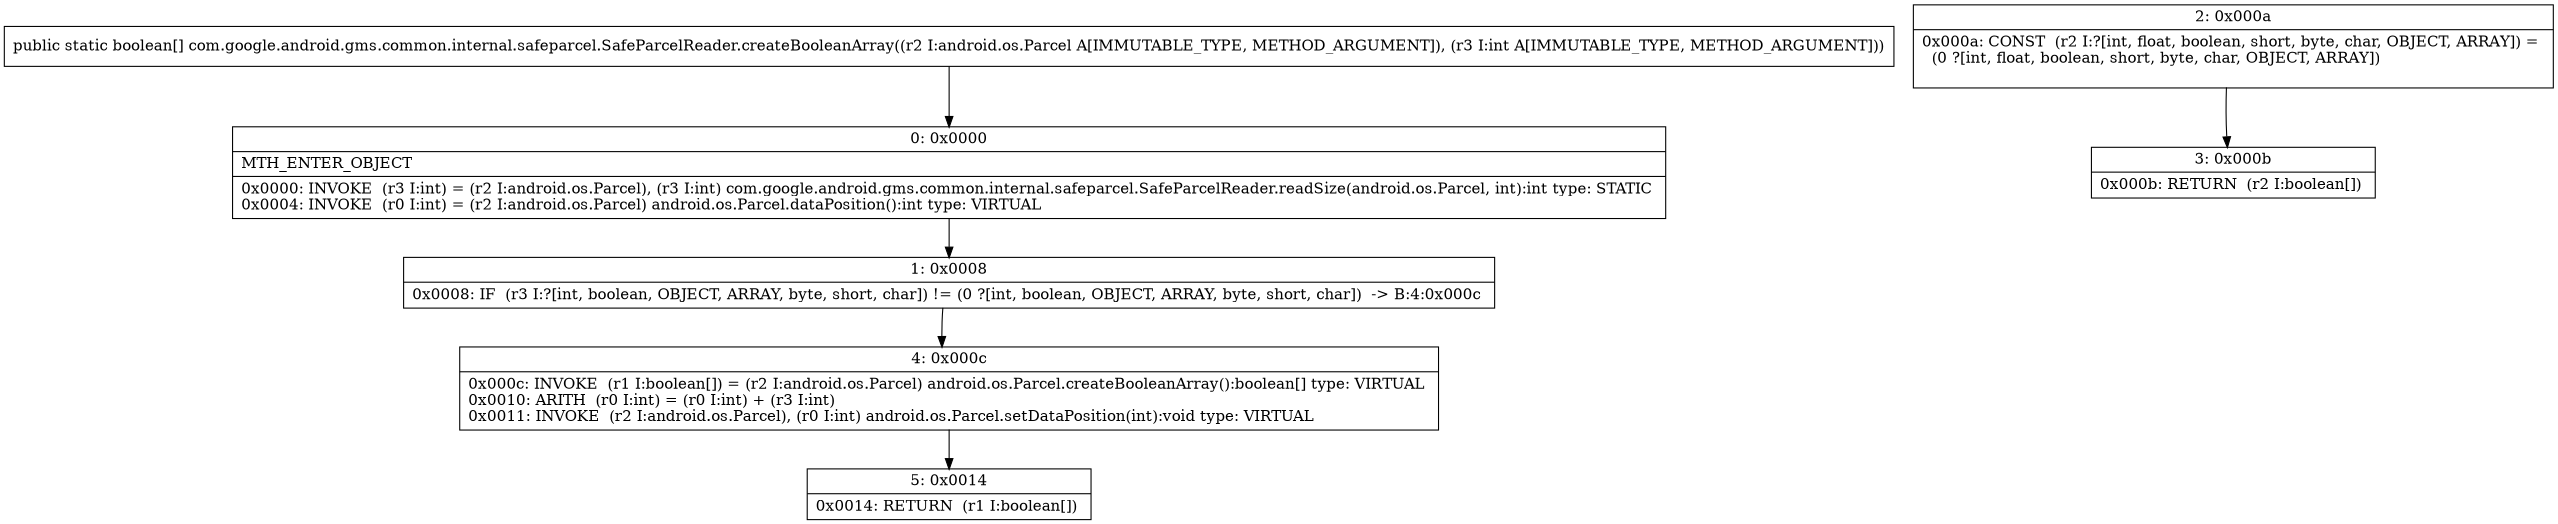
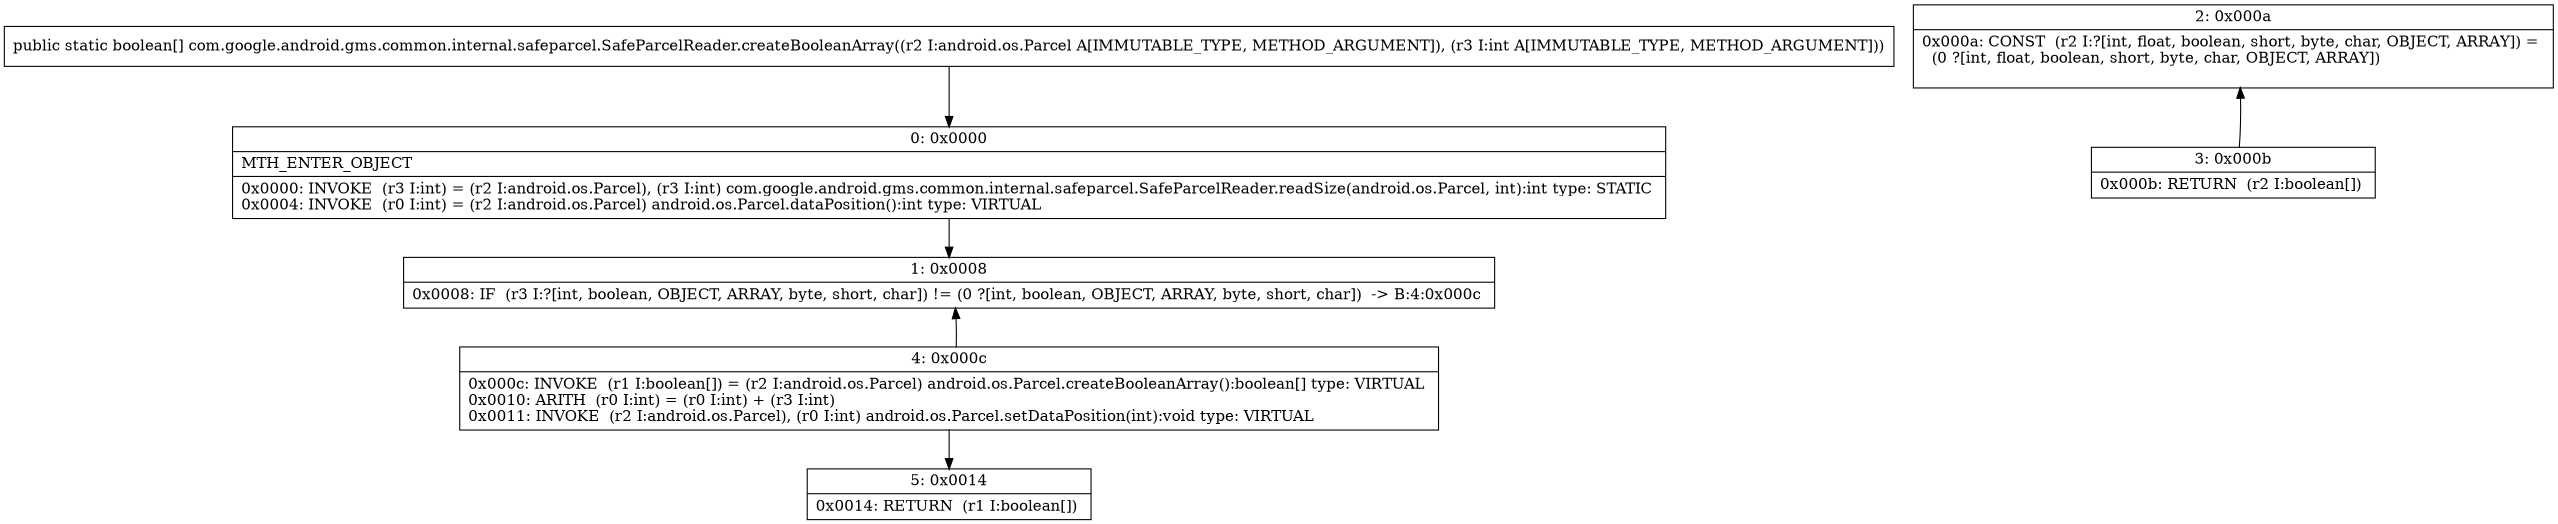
(2226, 112) -> (2241, 123)
(942, 322) -> (956, 333)
